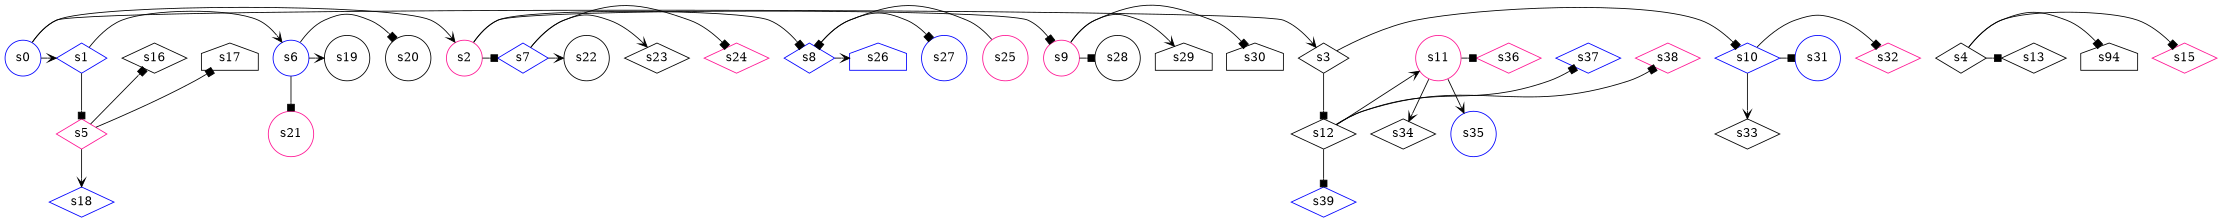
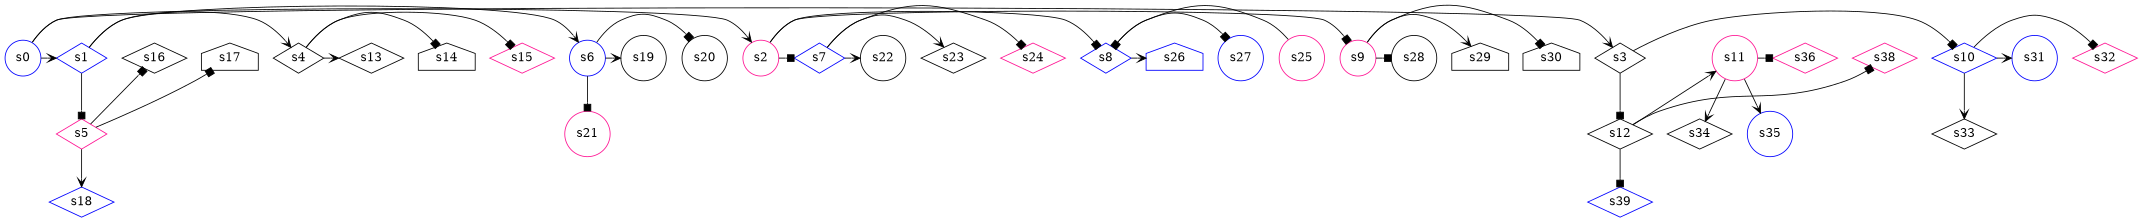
none -> (186, 12)
(1588, 58) -> none
(1783, 58) -> (2000, 58)
(1989, 58) -> (327, 58)
(2109, 58) -> (447, 58)
